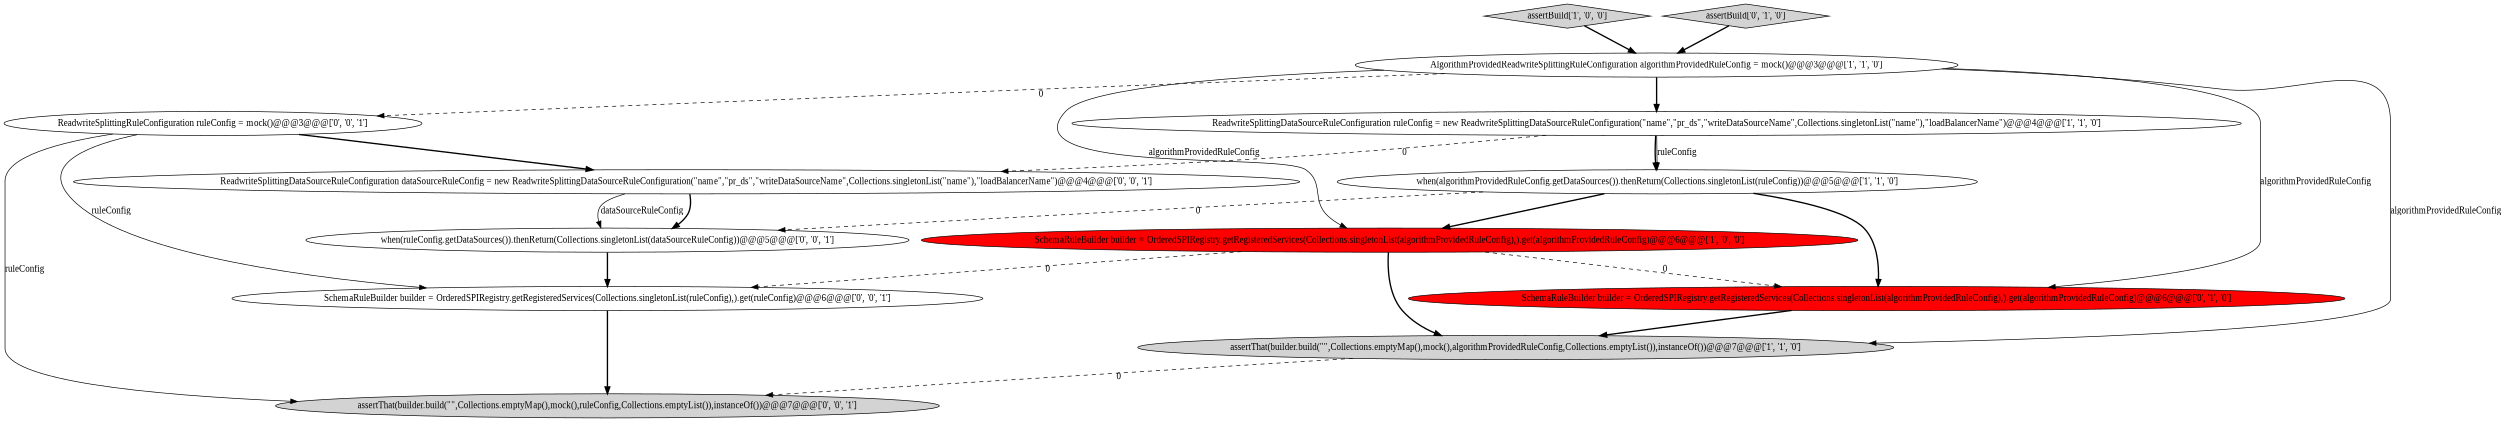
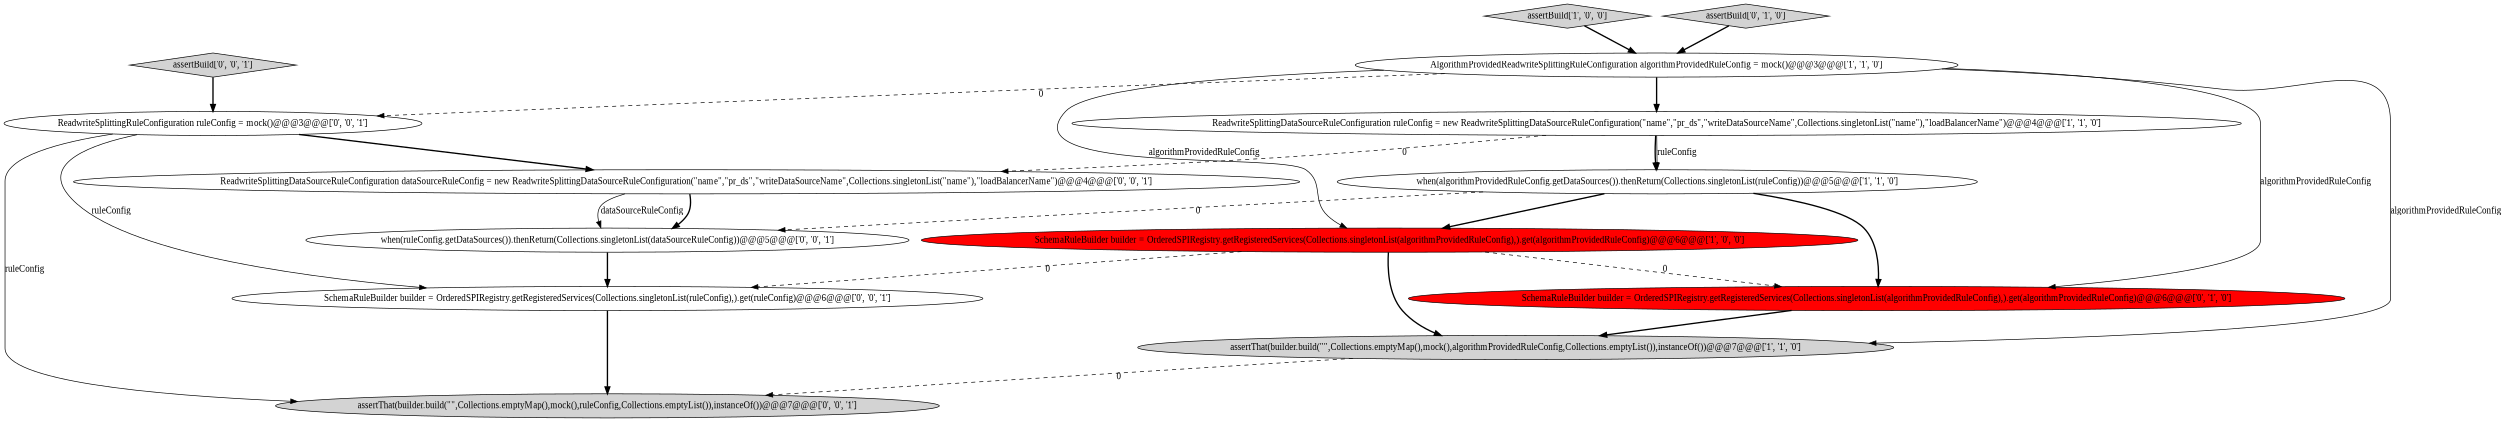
none -> (213, 65)
